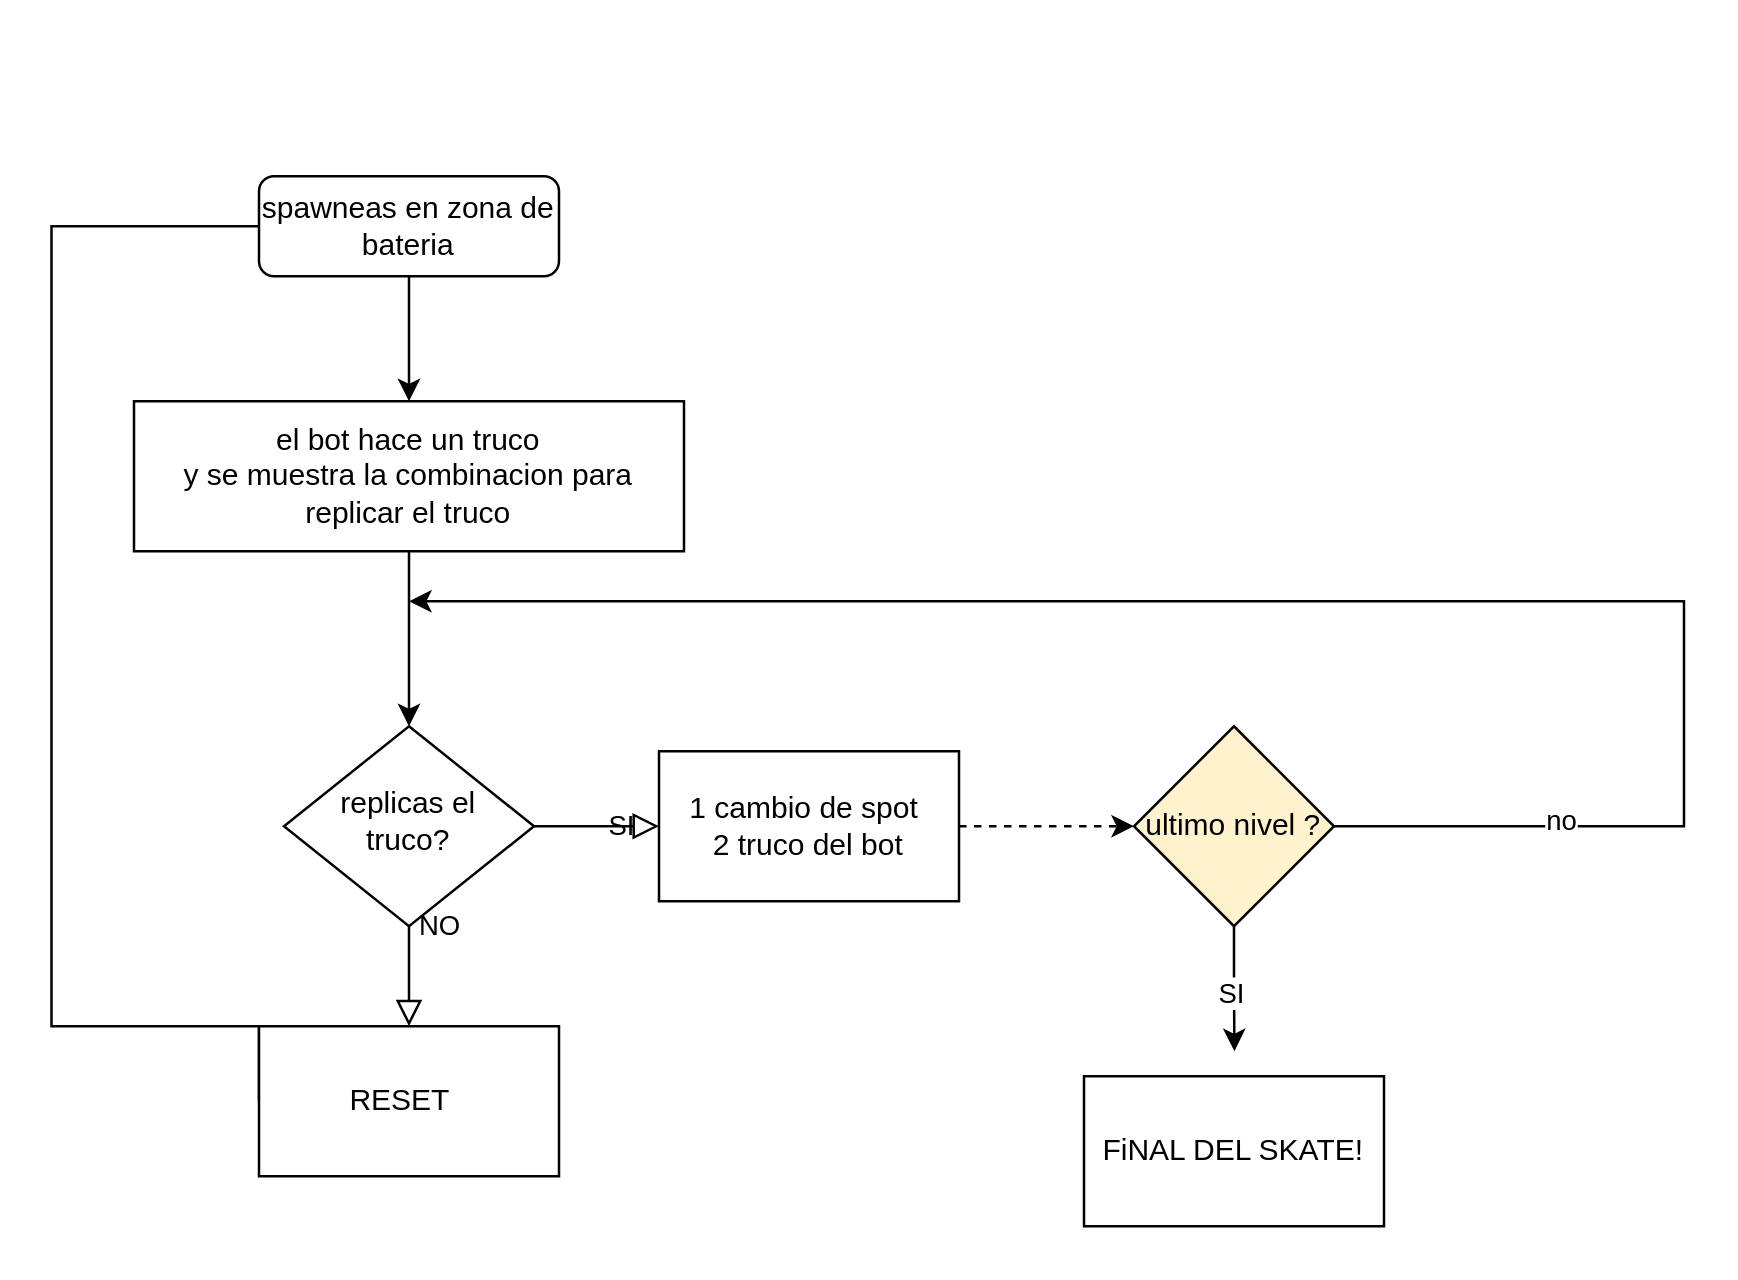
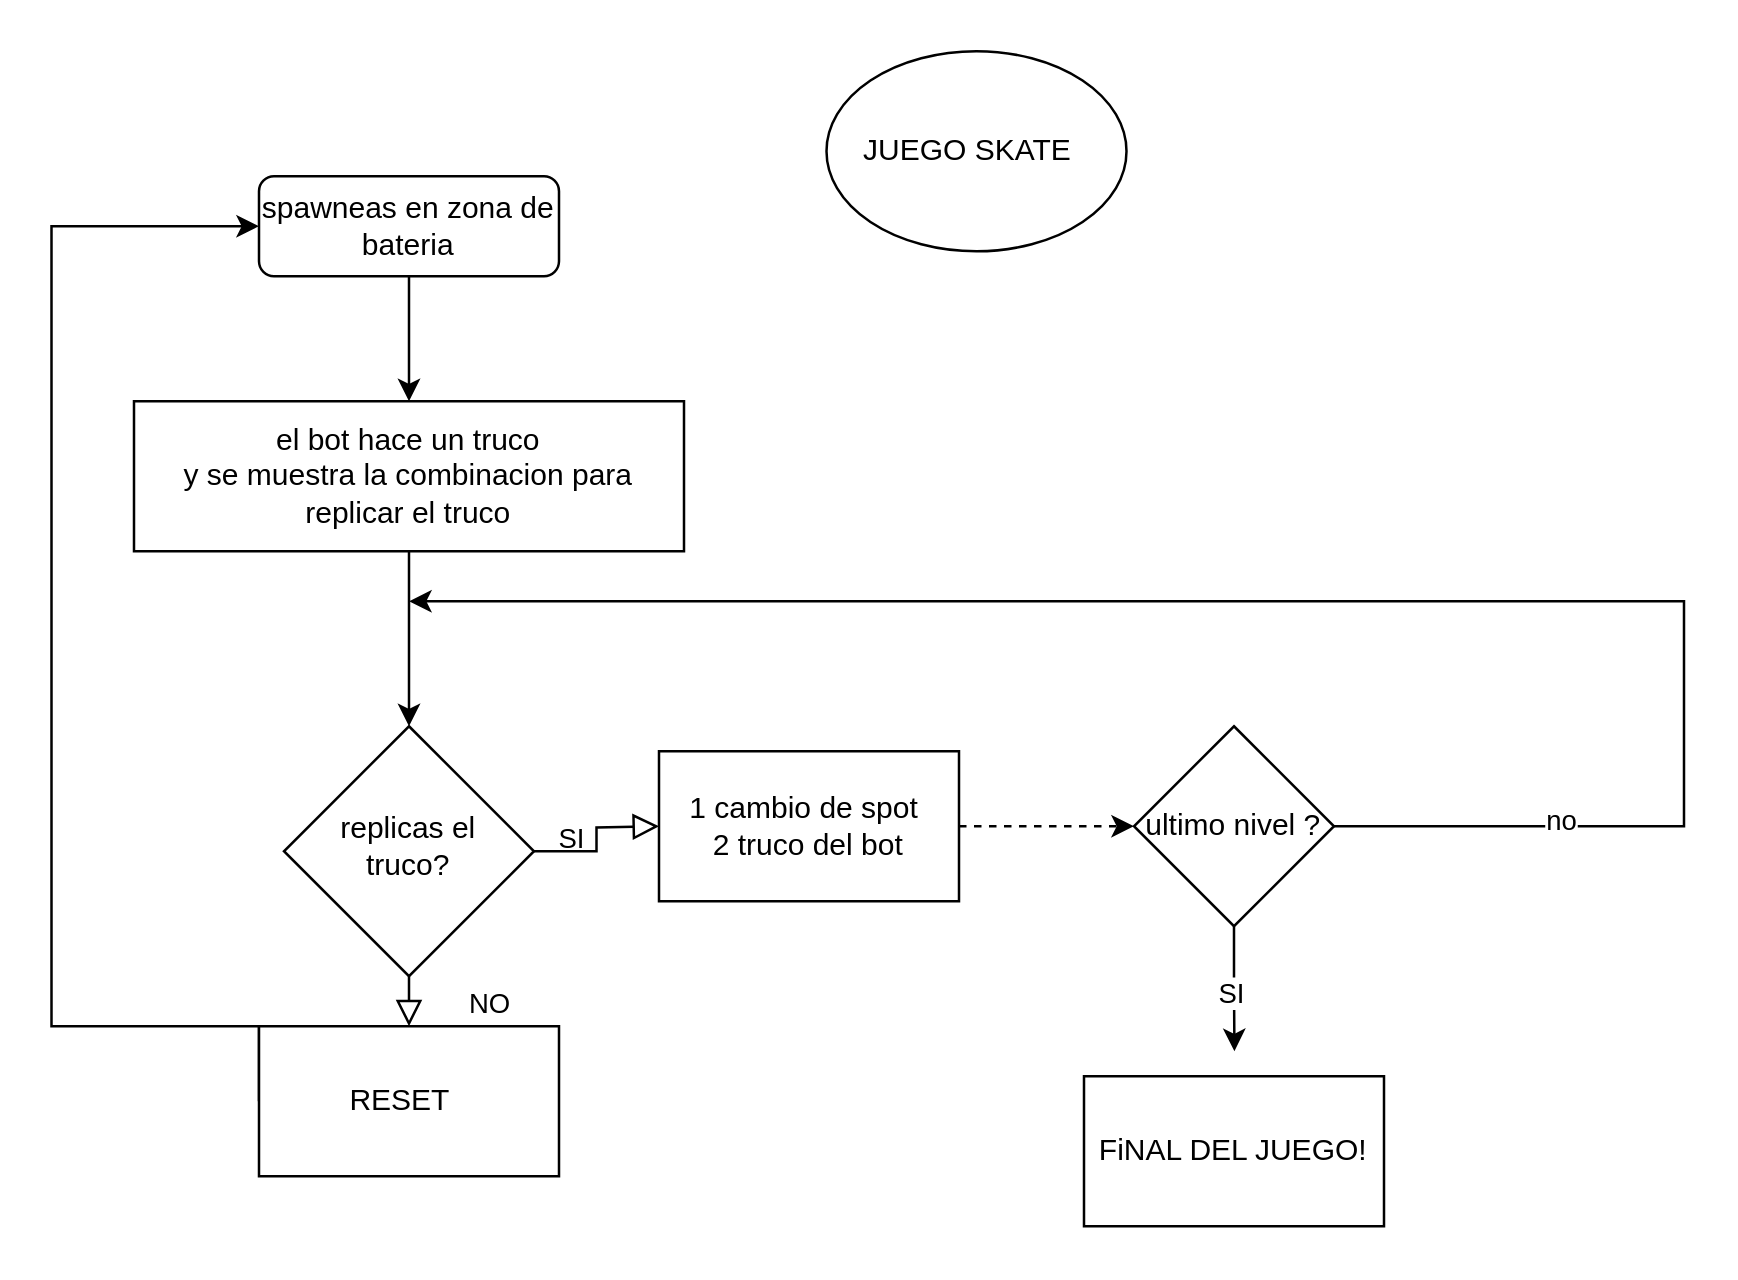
none -> (976, 151)
(247, 226) -> (241, 226)
(409, 826) -> (409, 851)
(1234, 826) -> (1234, 826)
(1234, 1151) -> (1234, 1151)
